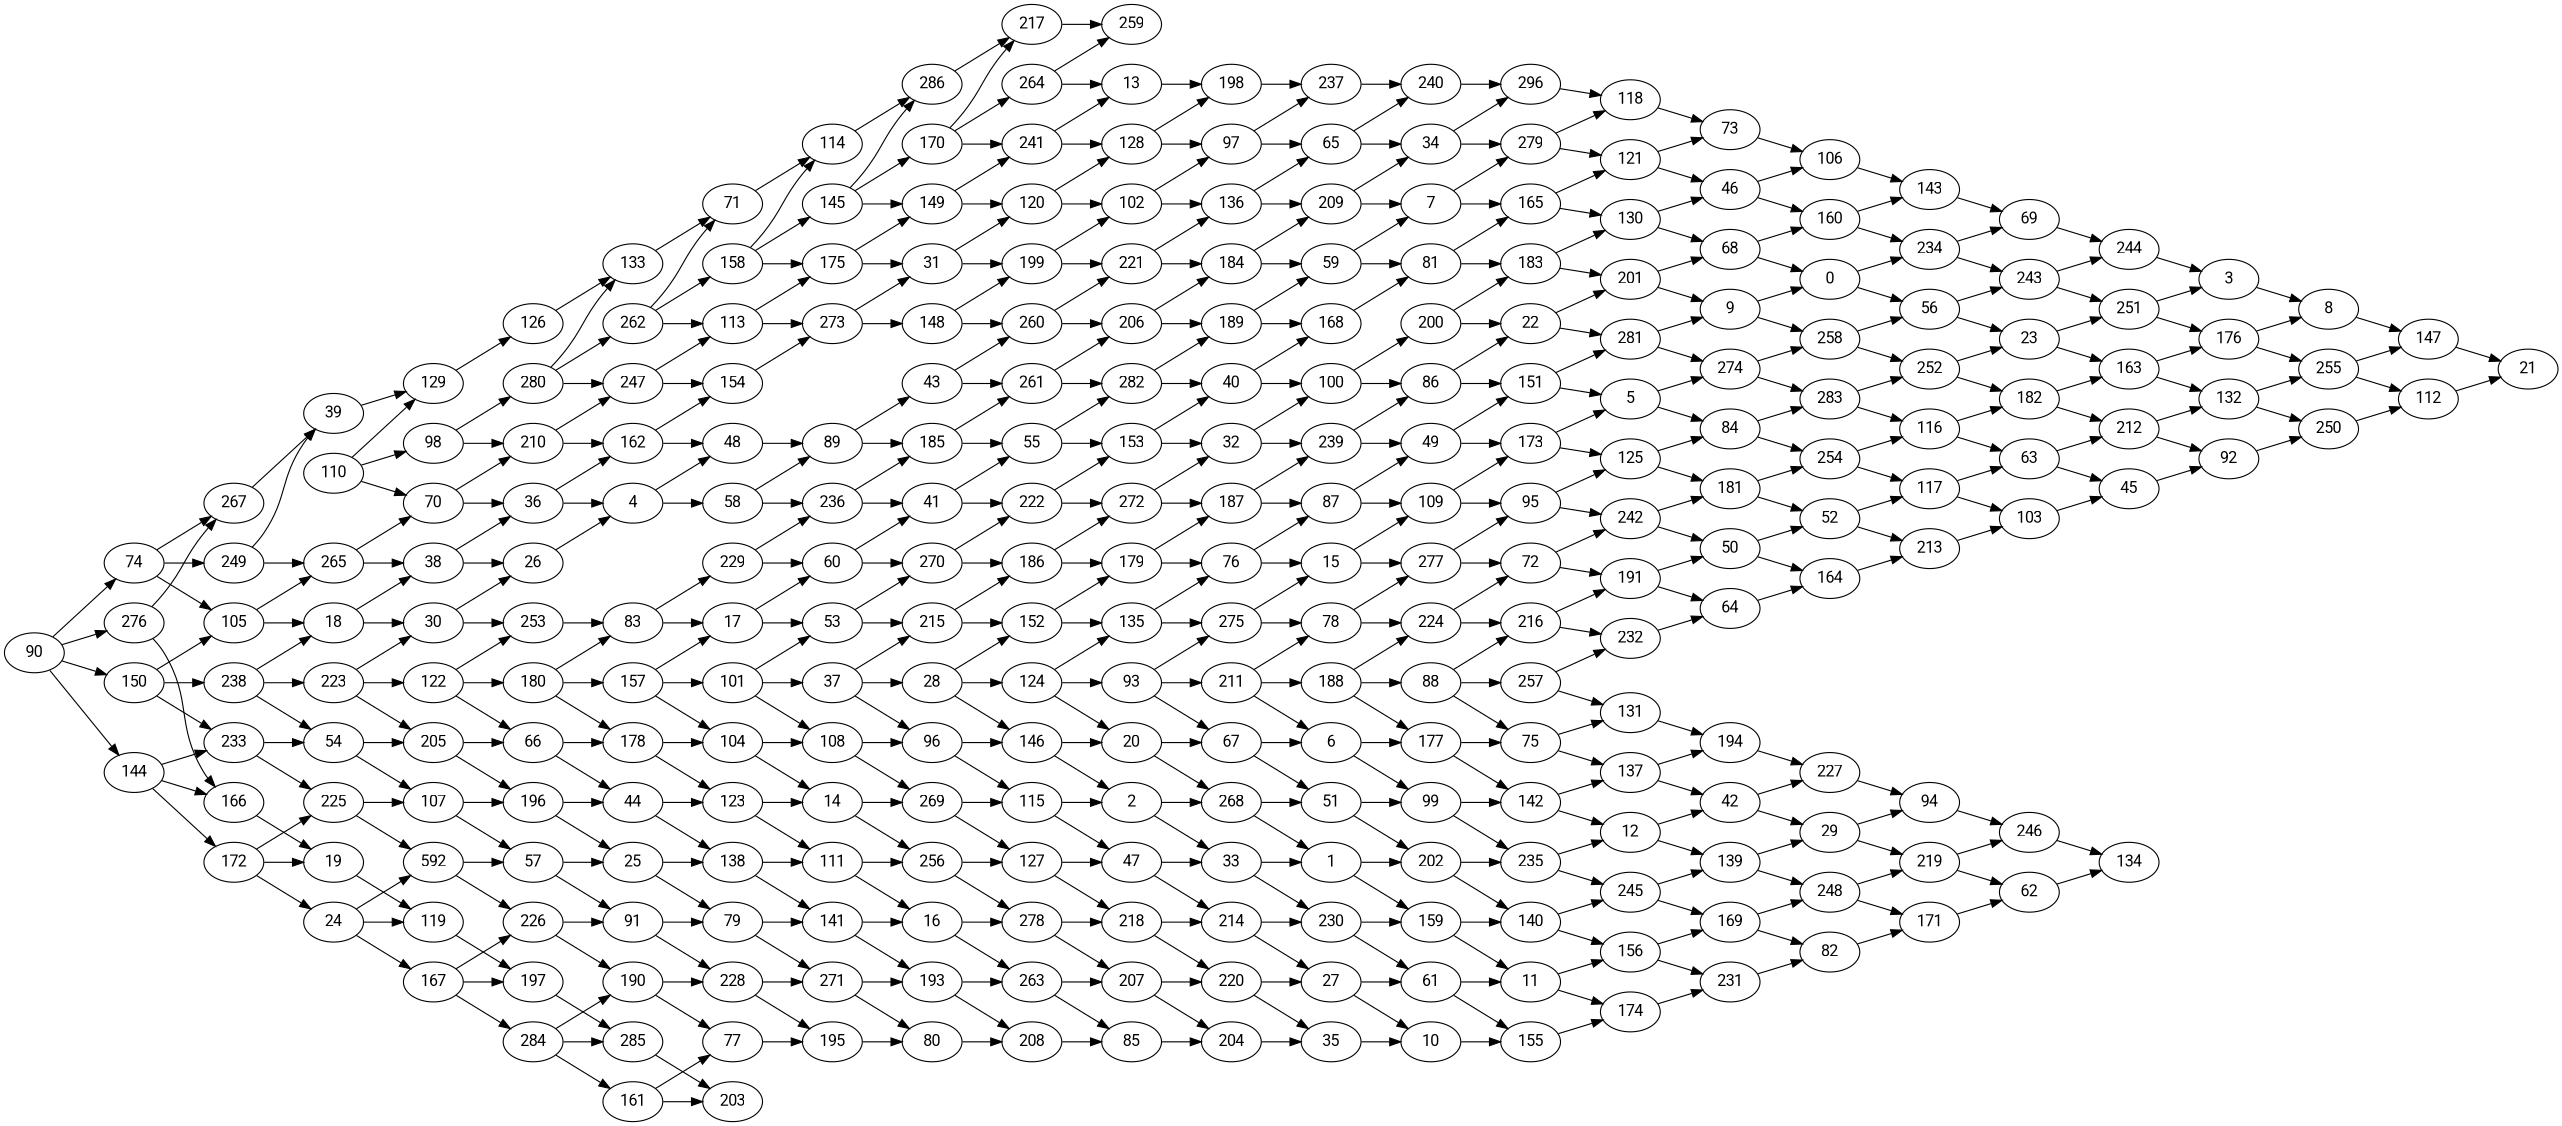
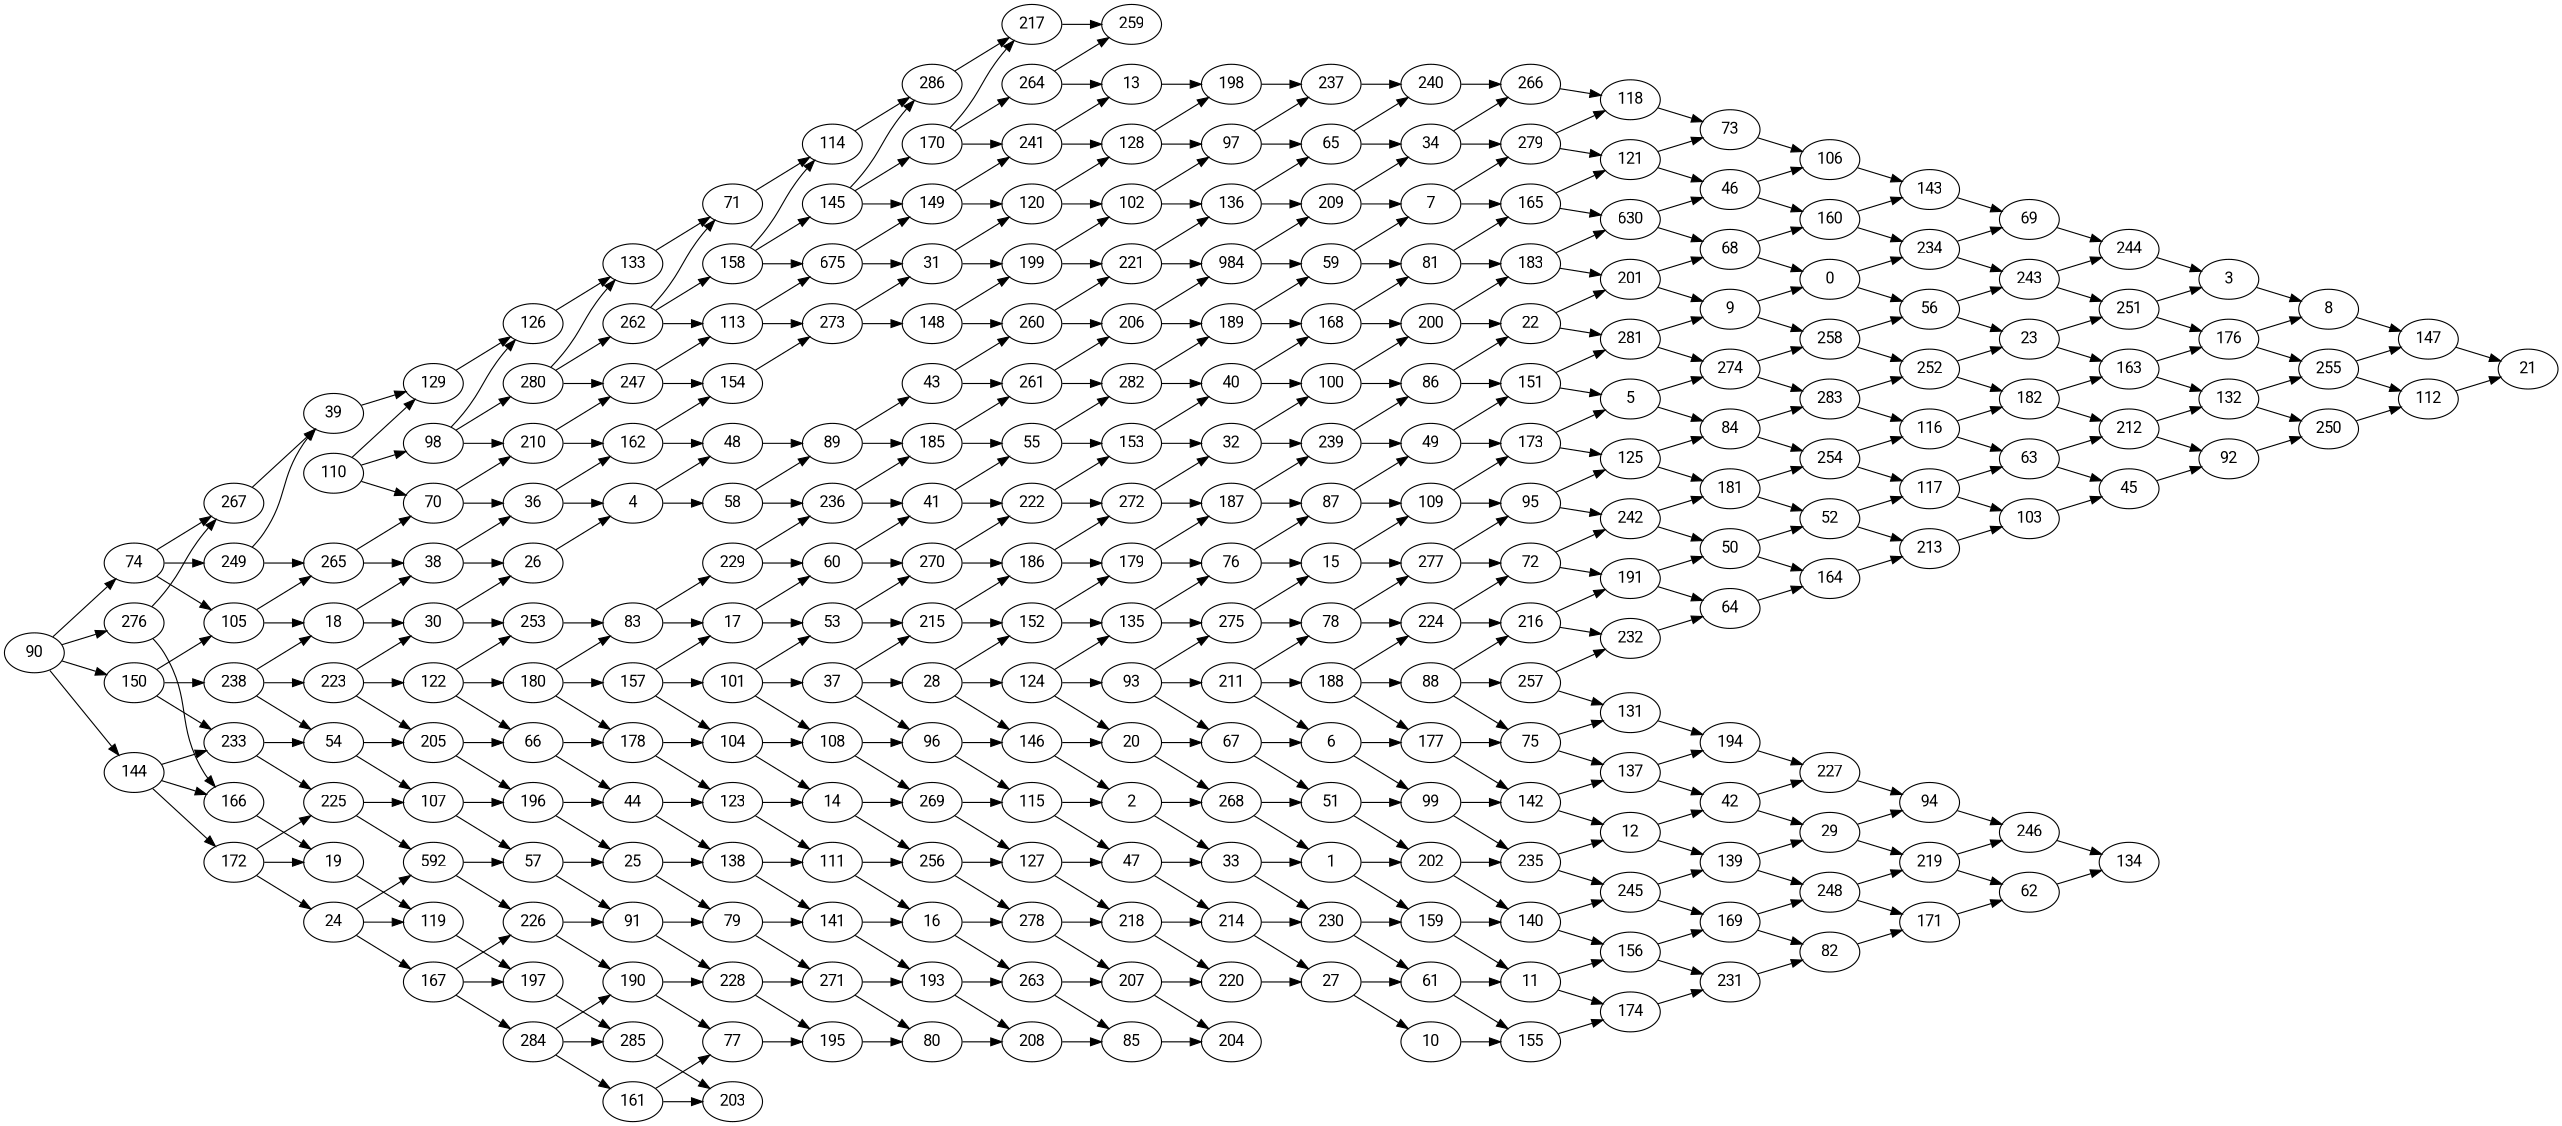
(1531, 84) -> (1531, 84)
(1630, 219) -> (1630, 219)
(832, 264) -> (832, 264)
(1231, 264) -> (1231, 264)
none -> (1376, 324)
none -> (480, 388)
(1331, 1042) -> none
